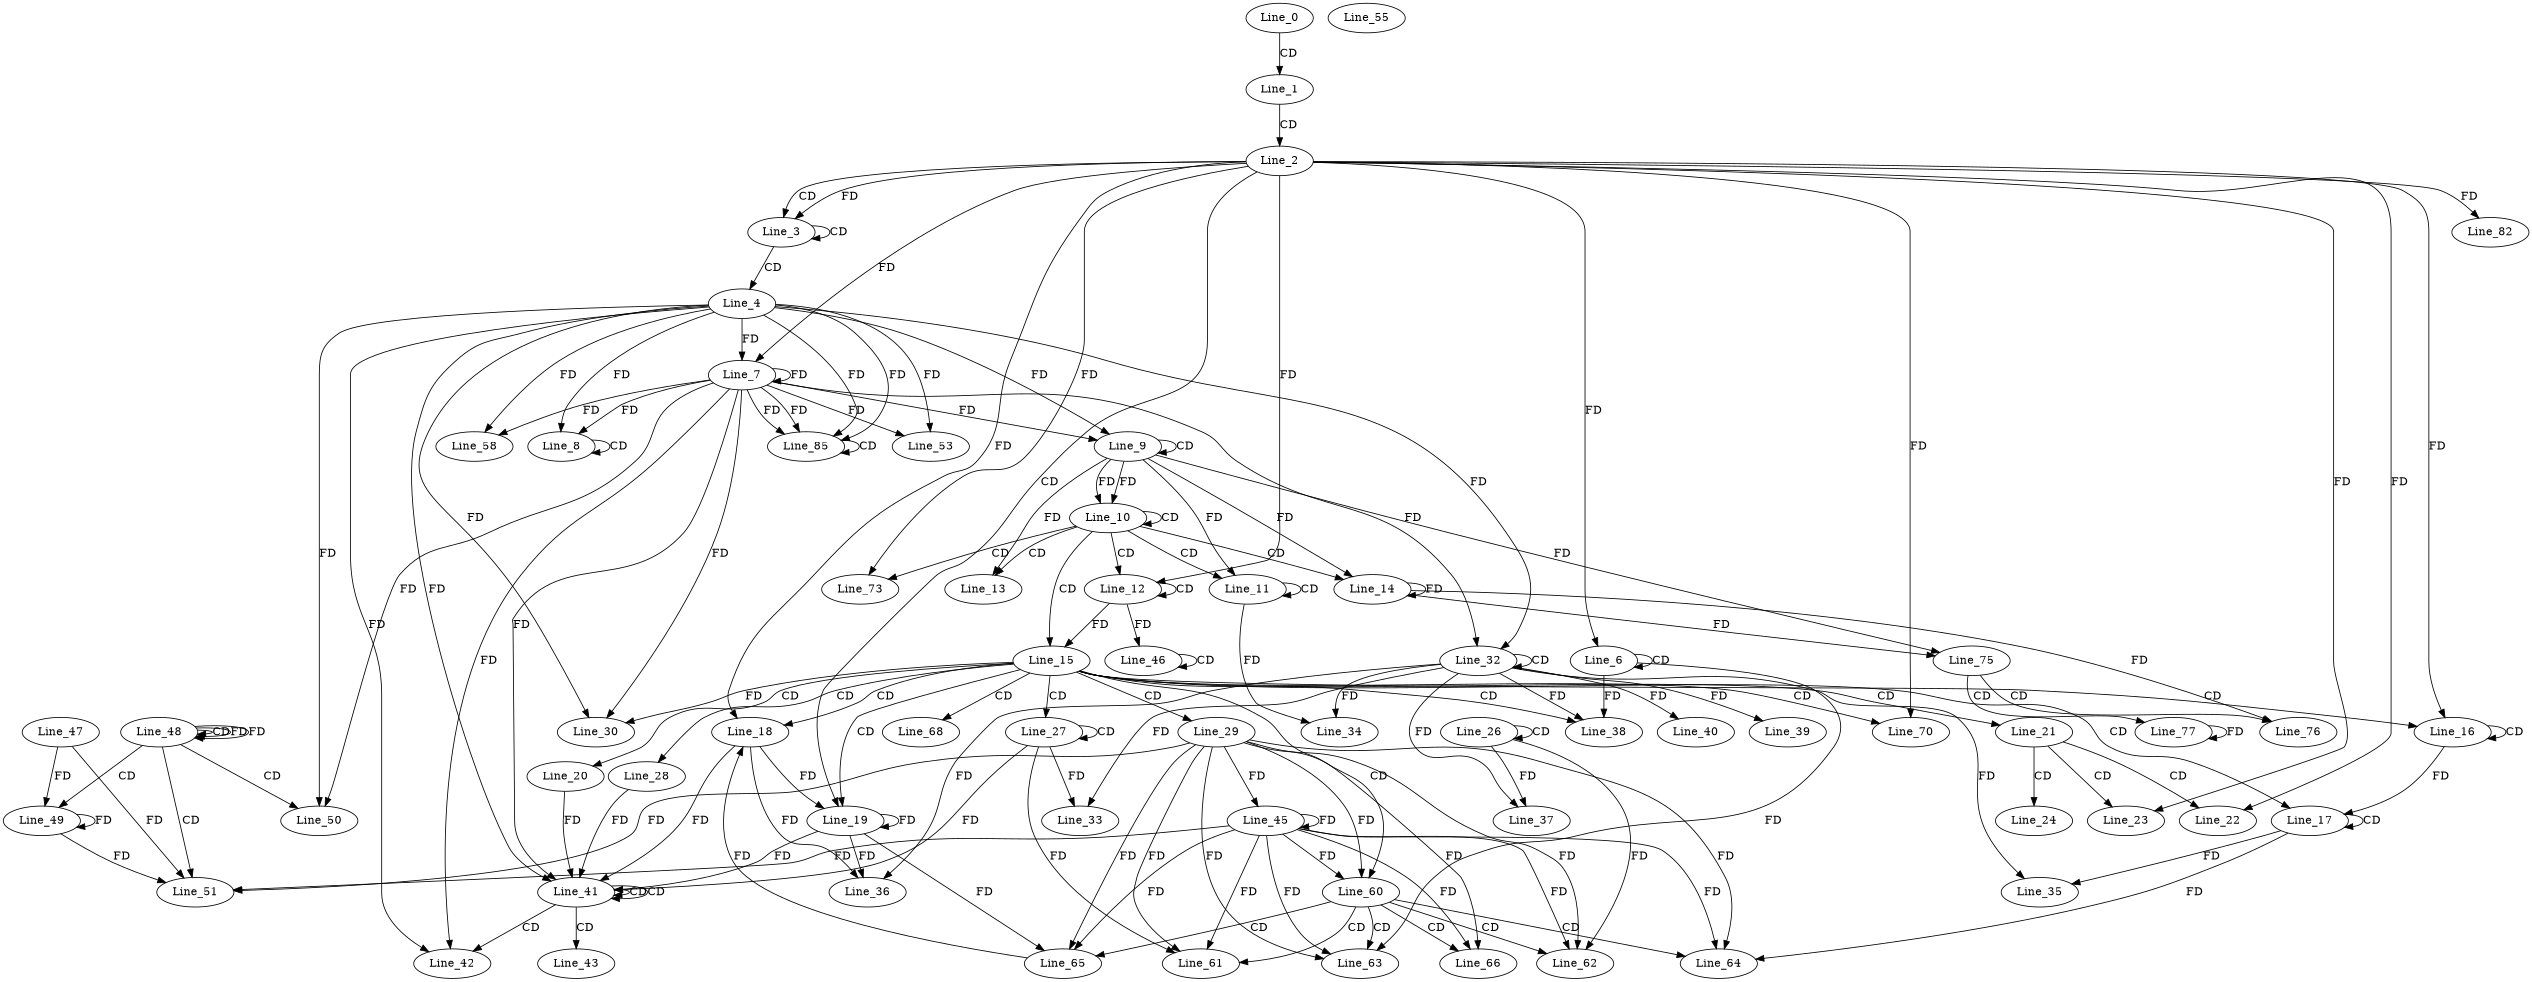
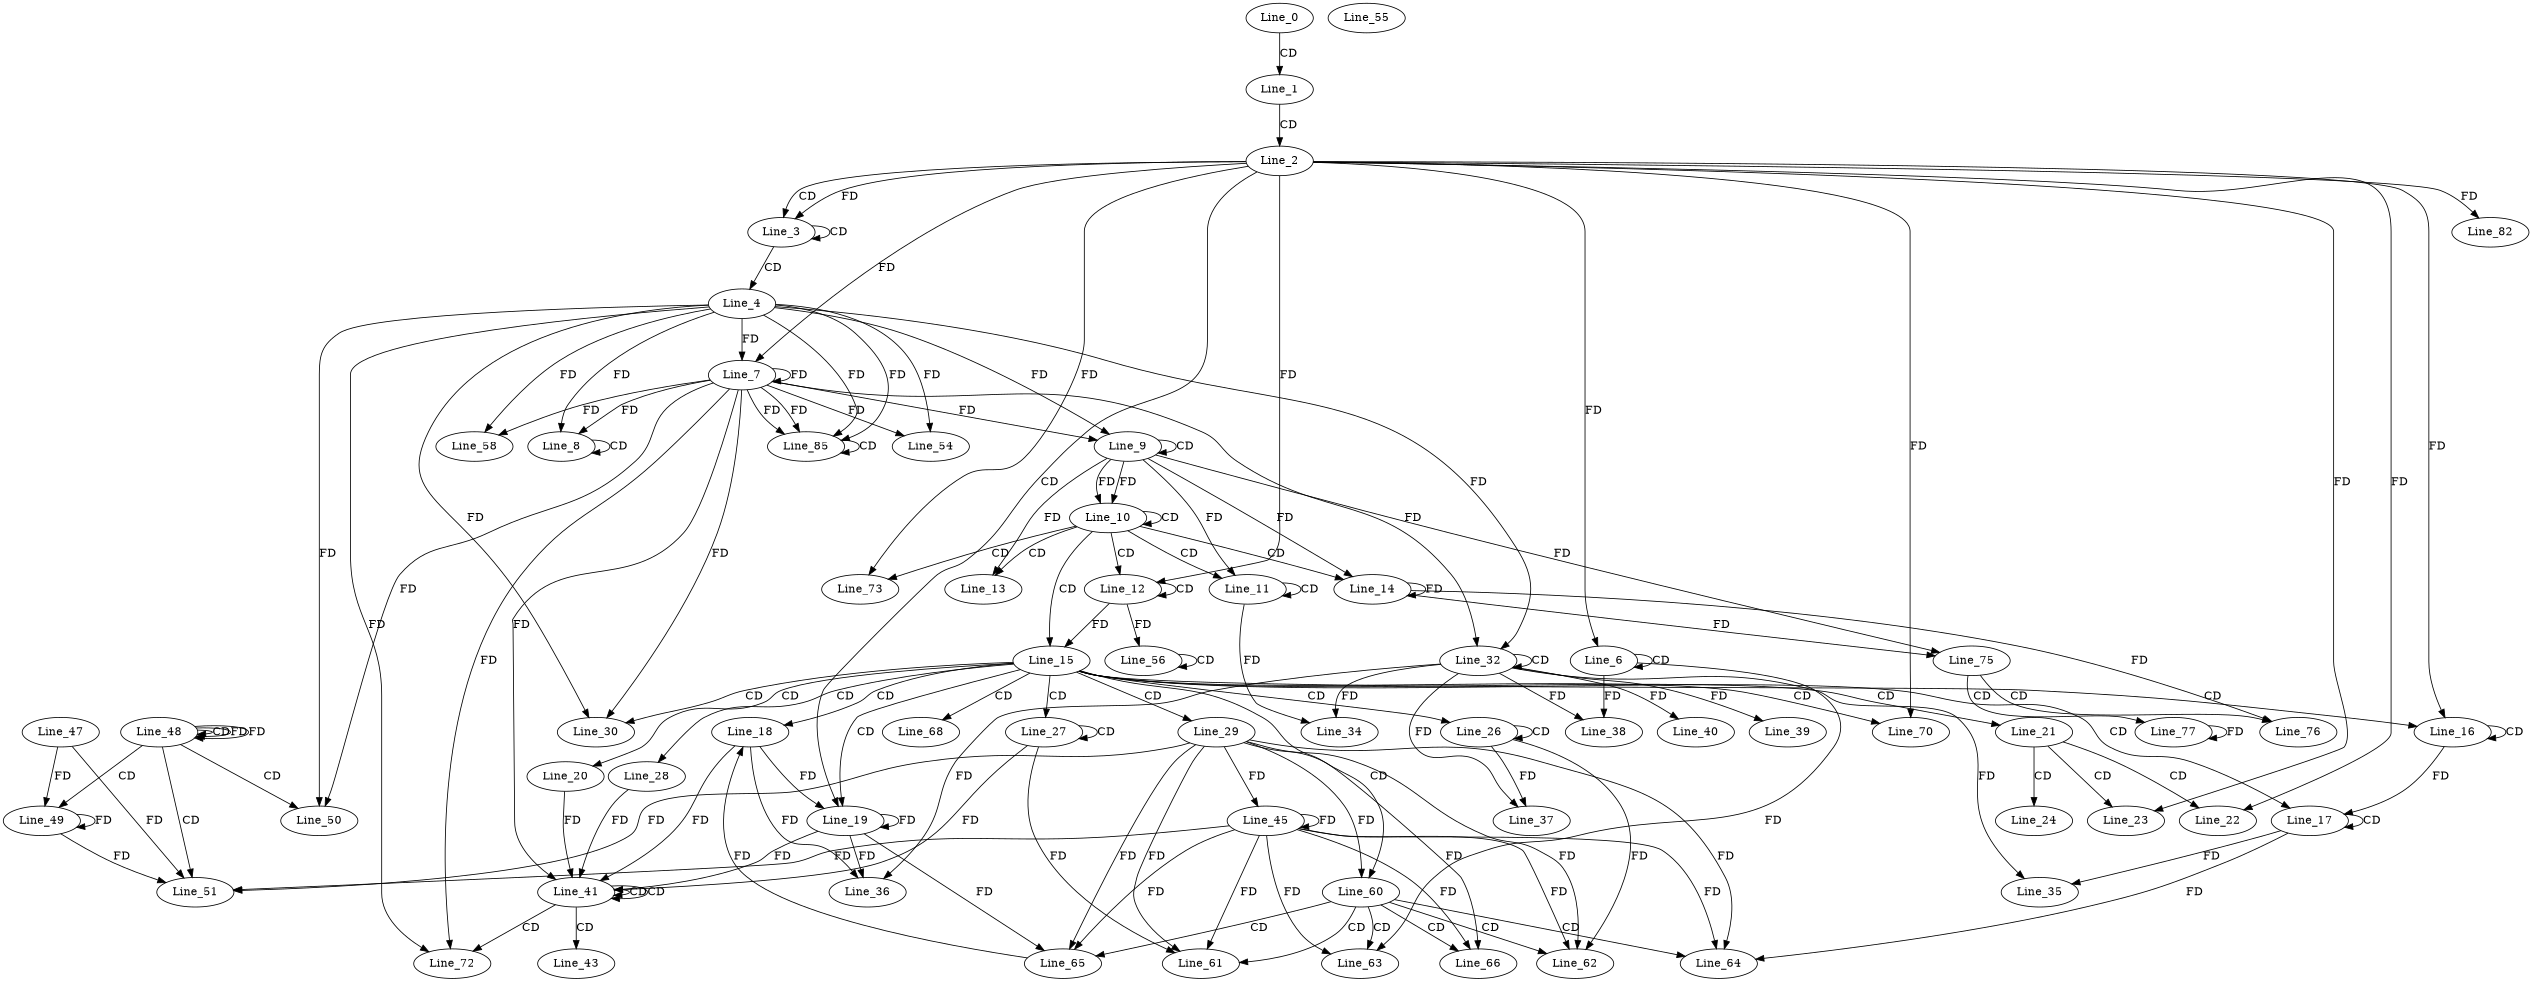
(1000, 407) -> none
(931, 447) -> (931, 447)
(413, 498) -> none
(1143, 661) -> (1143, 661)
(1398, 694) -> (1261, 696)
(754, 696) -> (754, 696)
(1080, 821) -> none
(1310, 854) -> none
(1211, 881) -> none
(452, 964) -> (452, 964)
